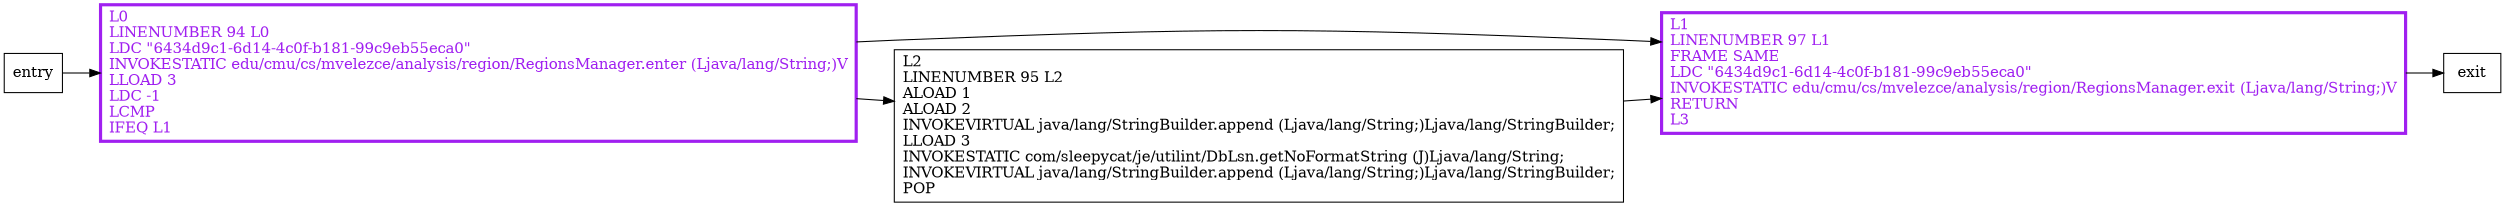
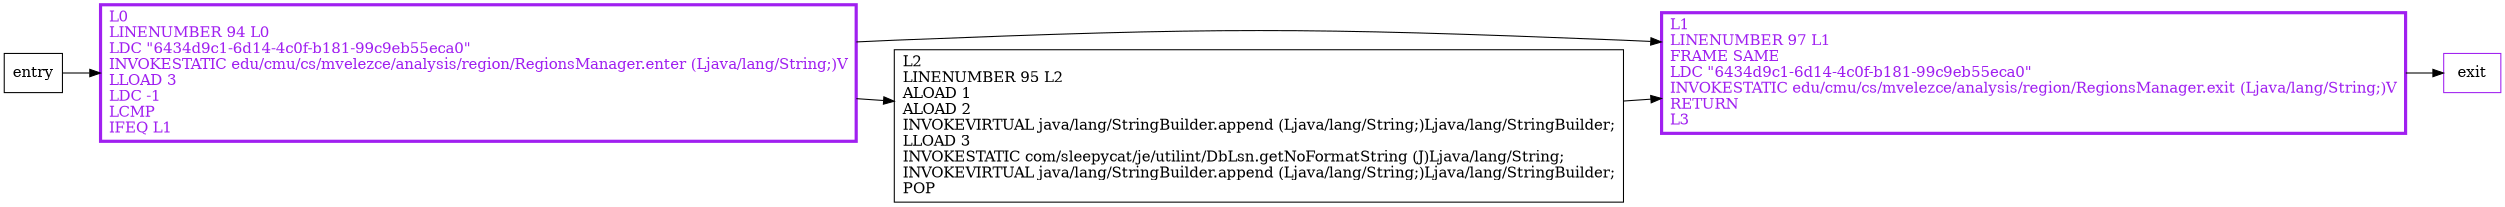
(2472, 73) -> (2472, 73)
